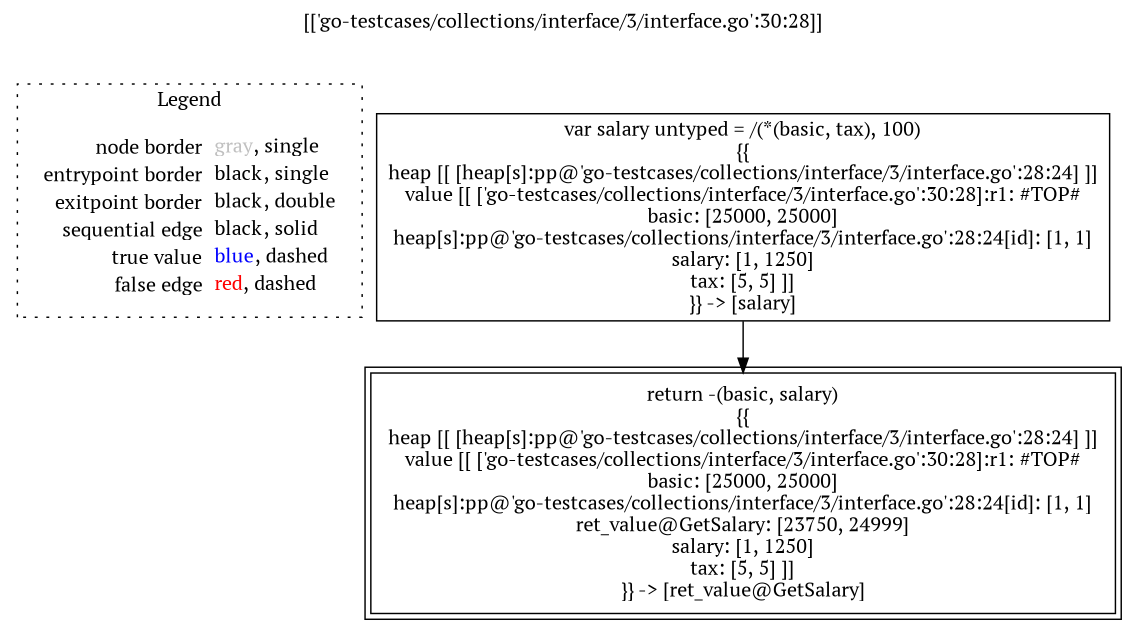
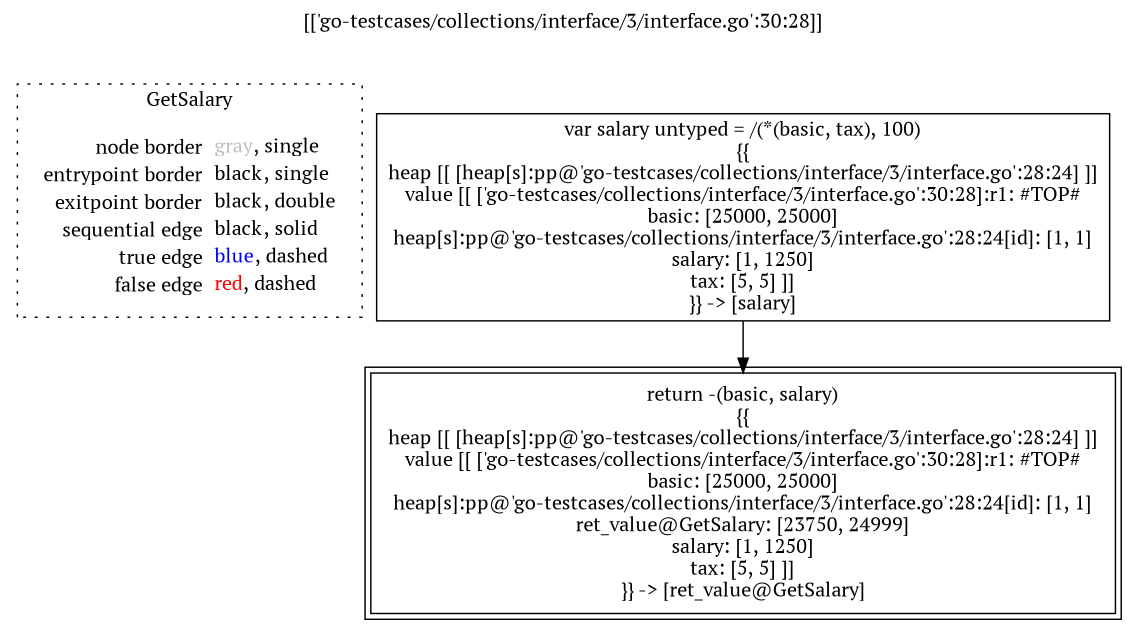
(190, 101) -> (190, 101)
(160, 258) -> (164, 258)
